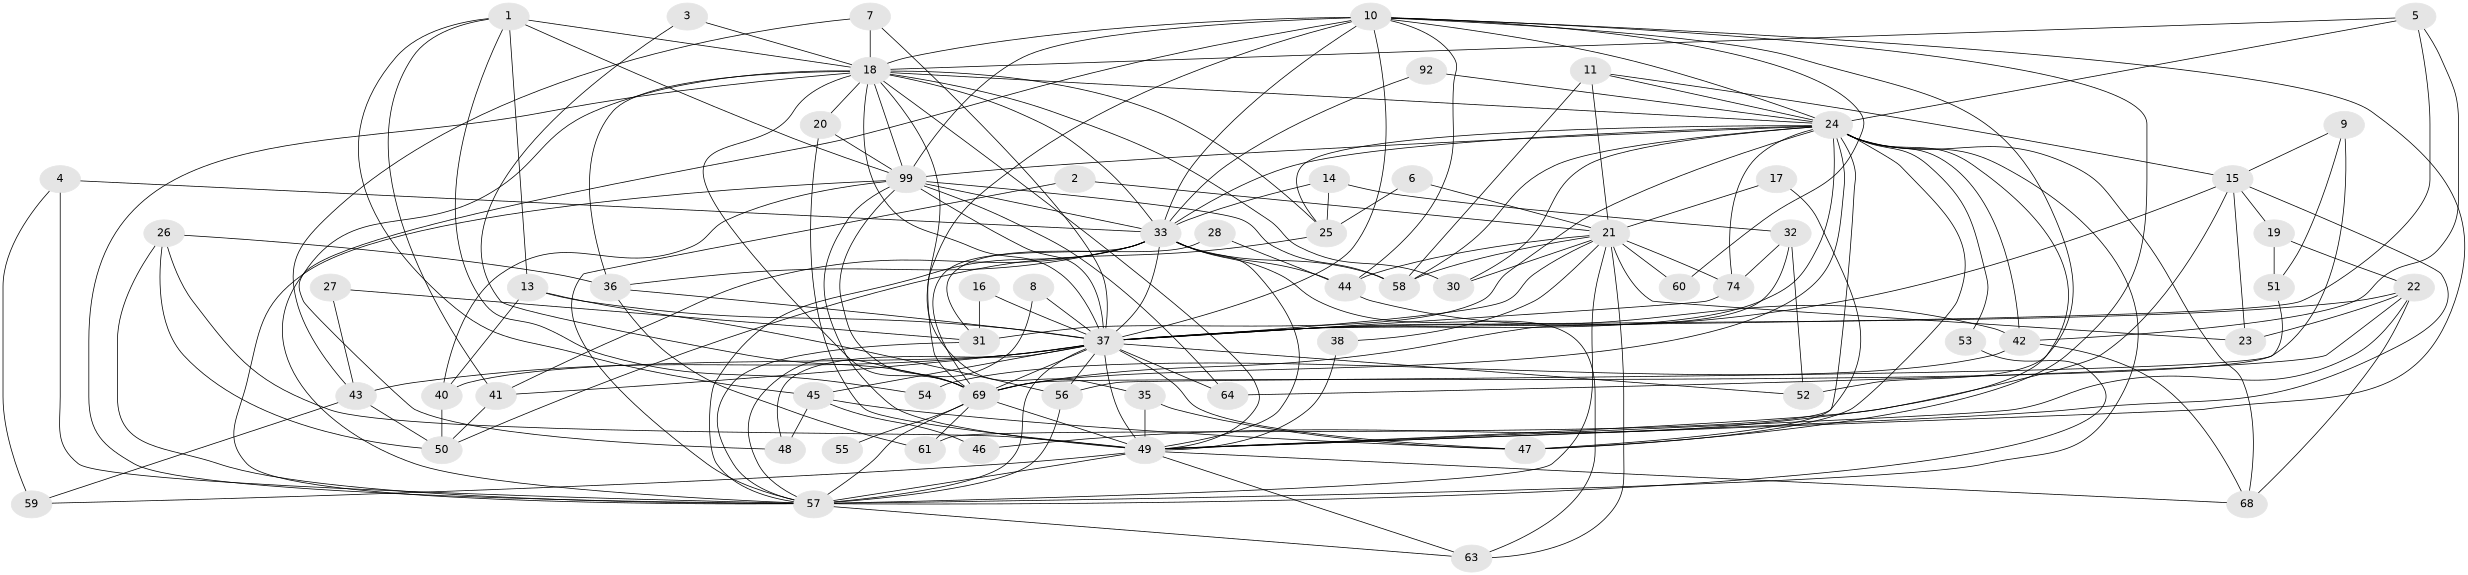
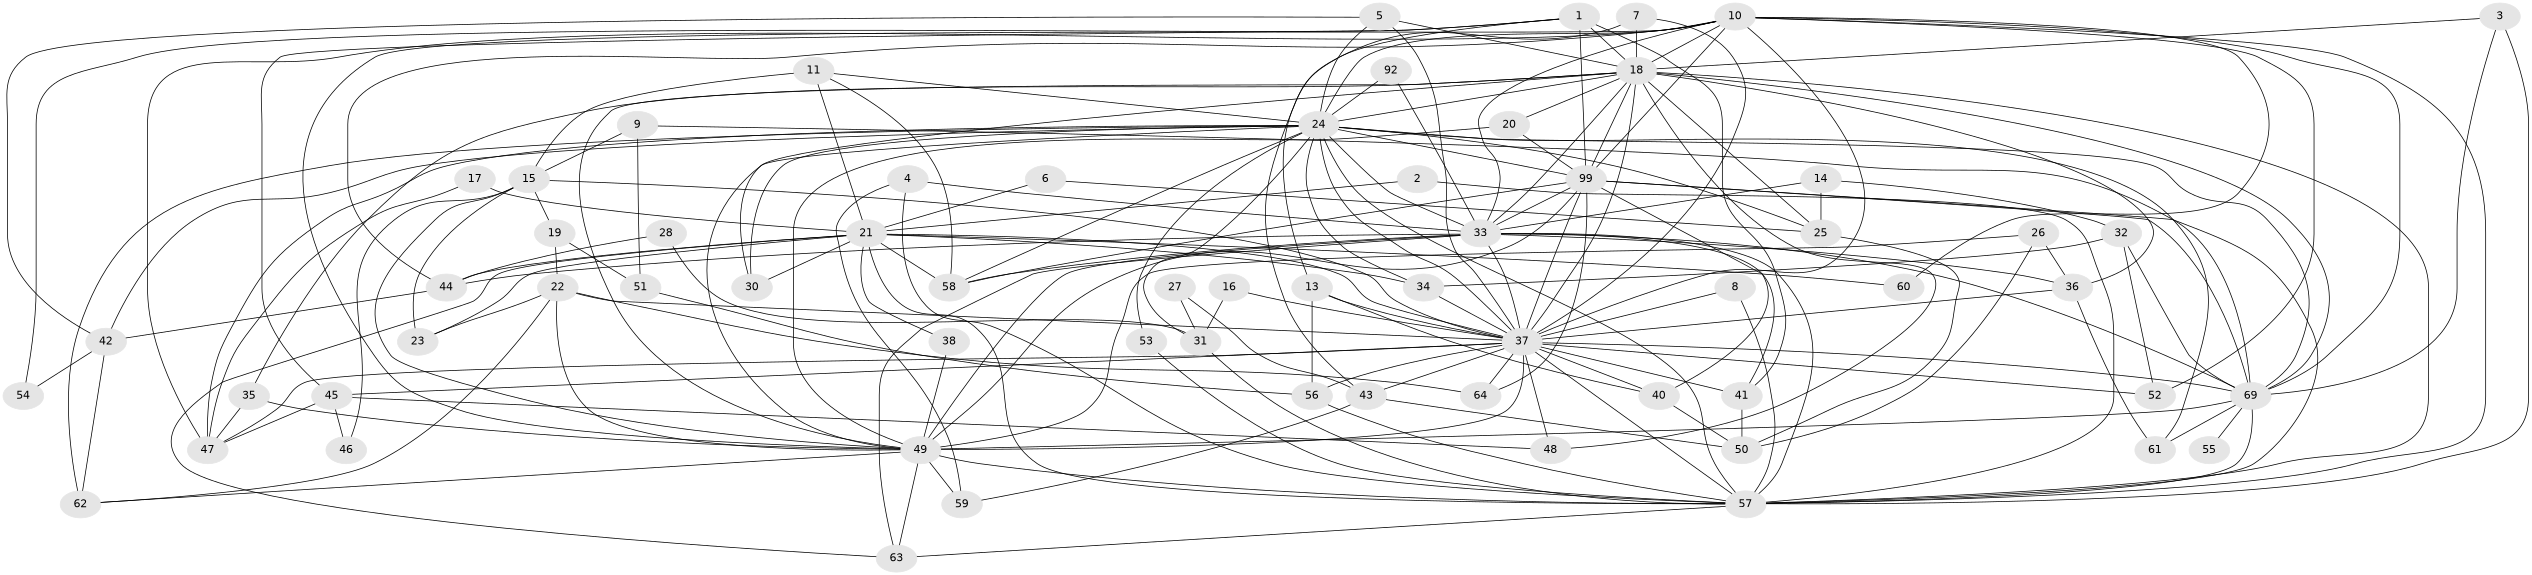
(1734, 288) -> (1424, 288)
(251, 471) -> (2349, 479)
(2247, 504) -> (81, 504)
